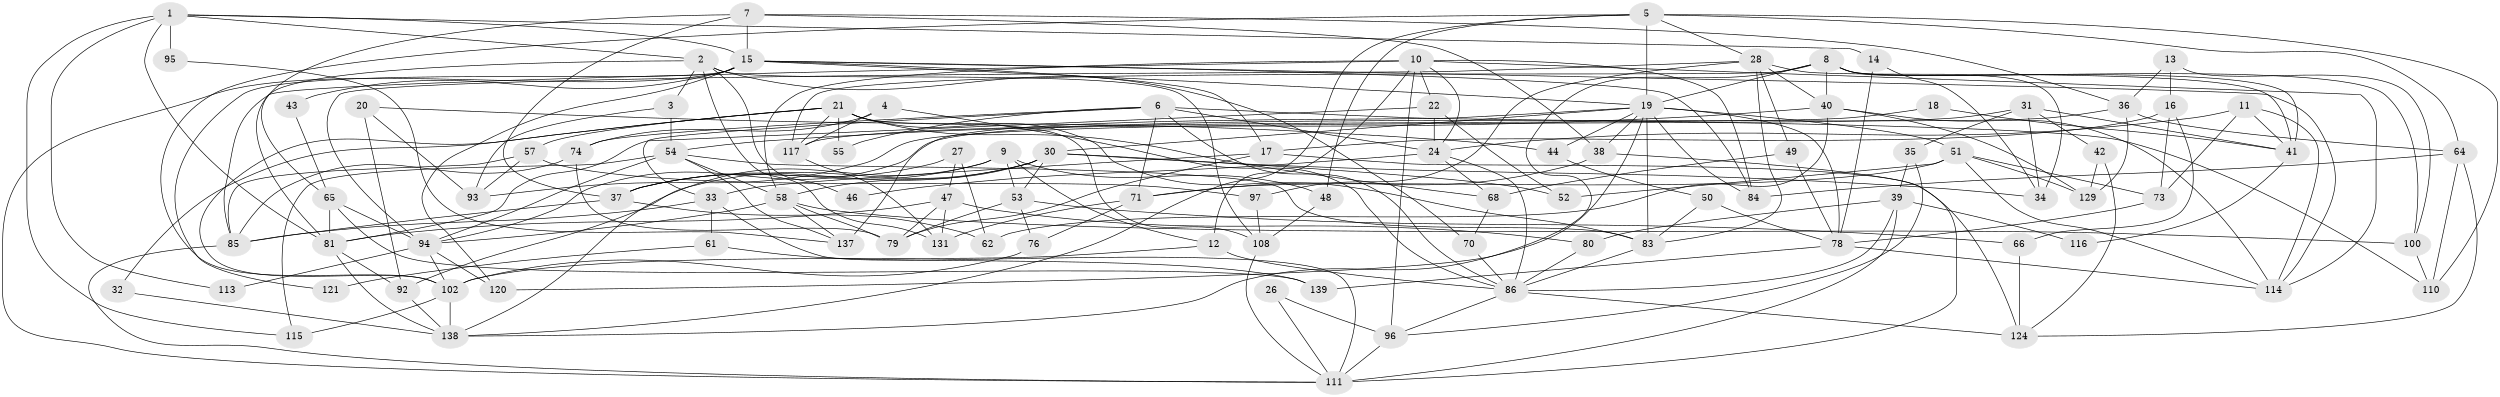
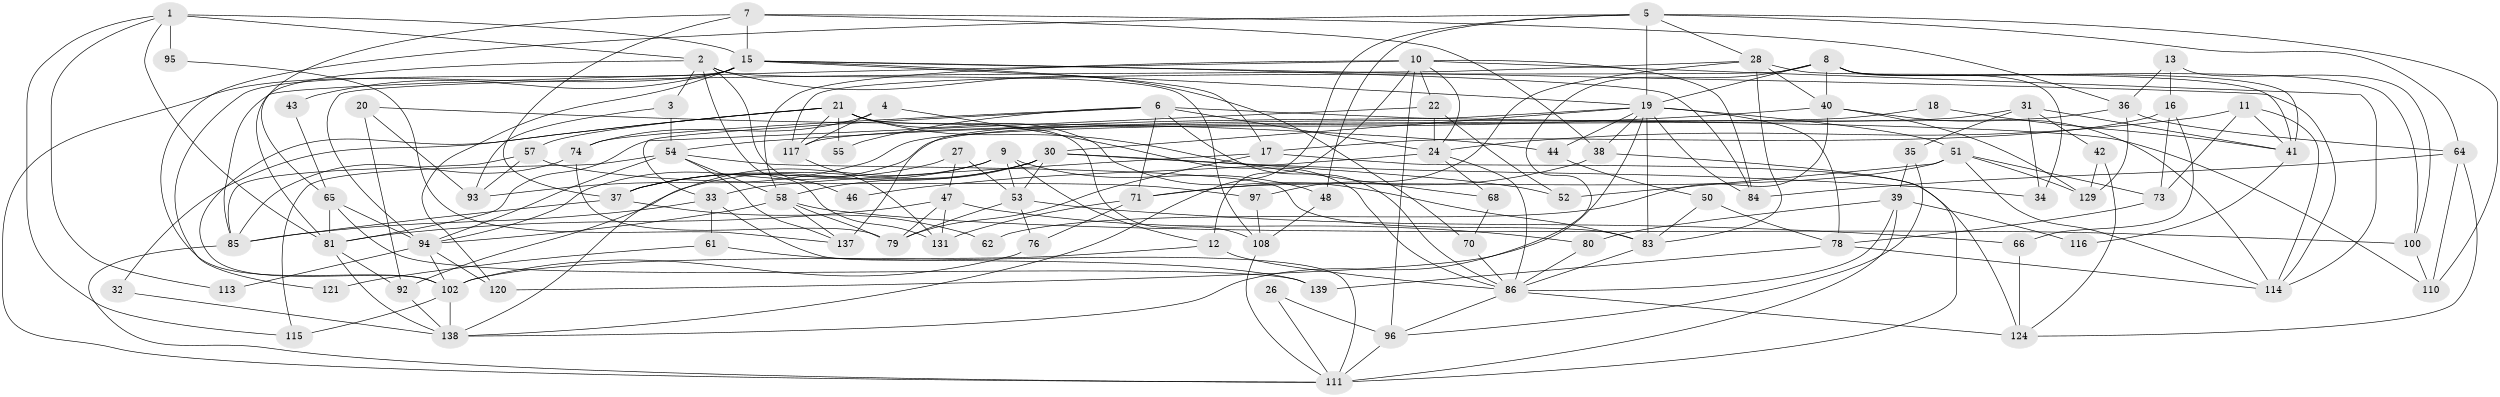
(1874, 60) -> none
(1791, 152) -> none
(974, 198) -> (988, 175)
